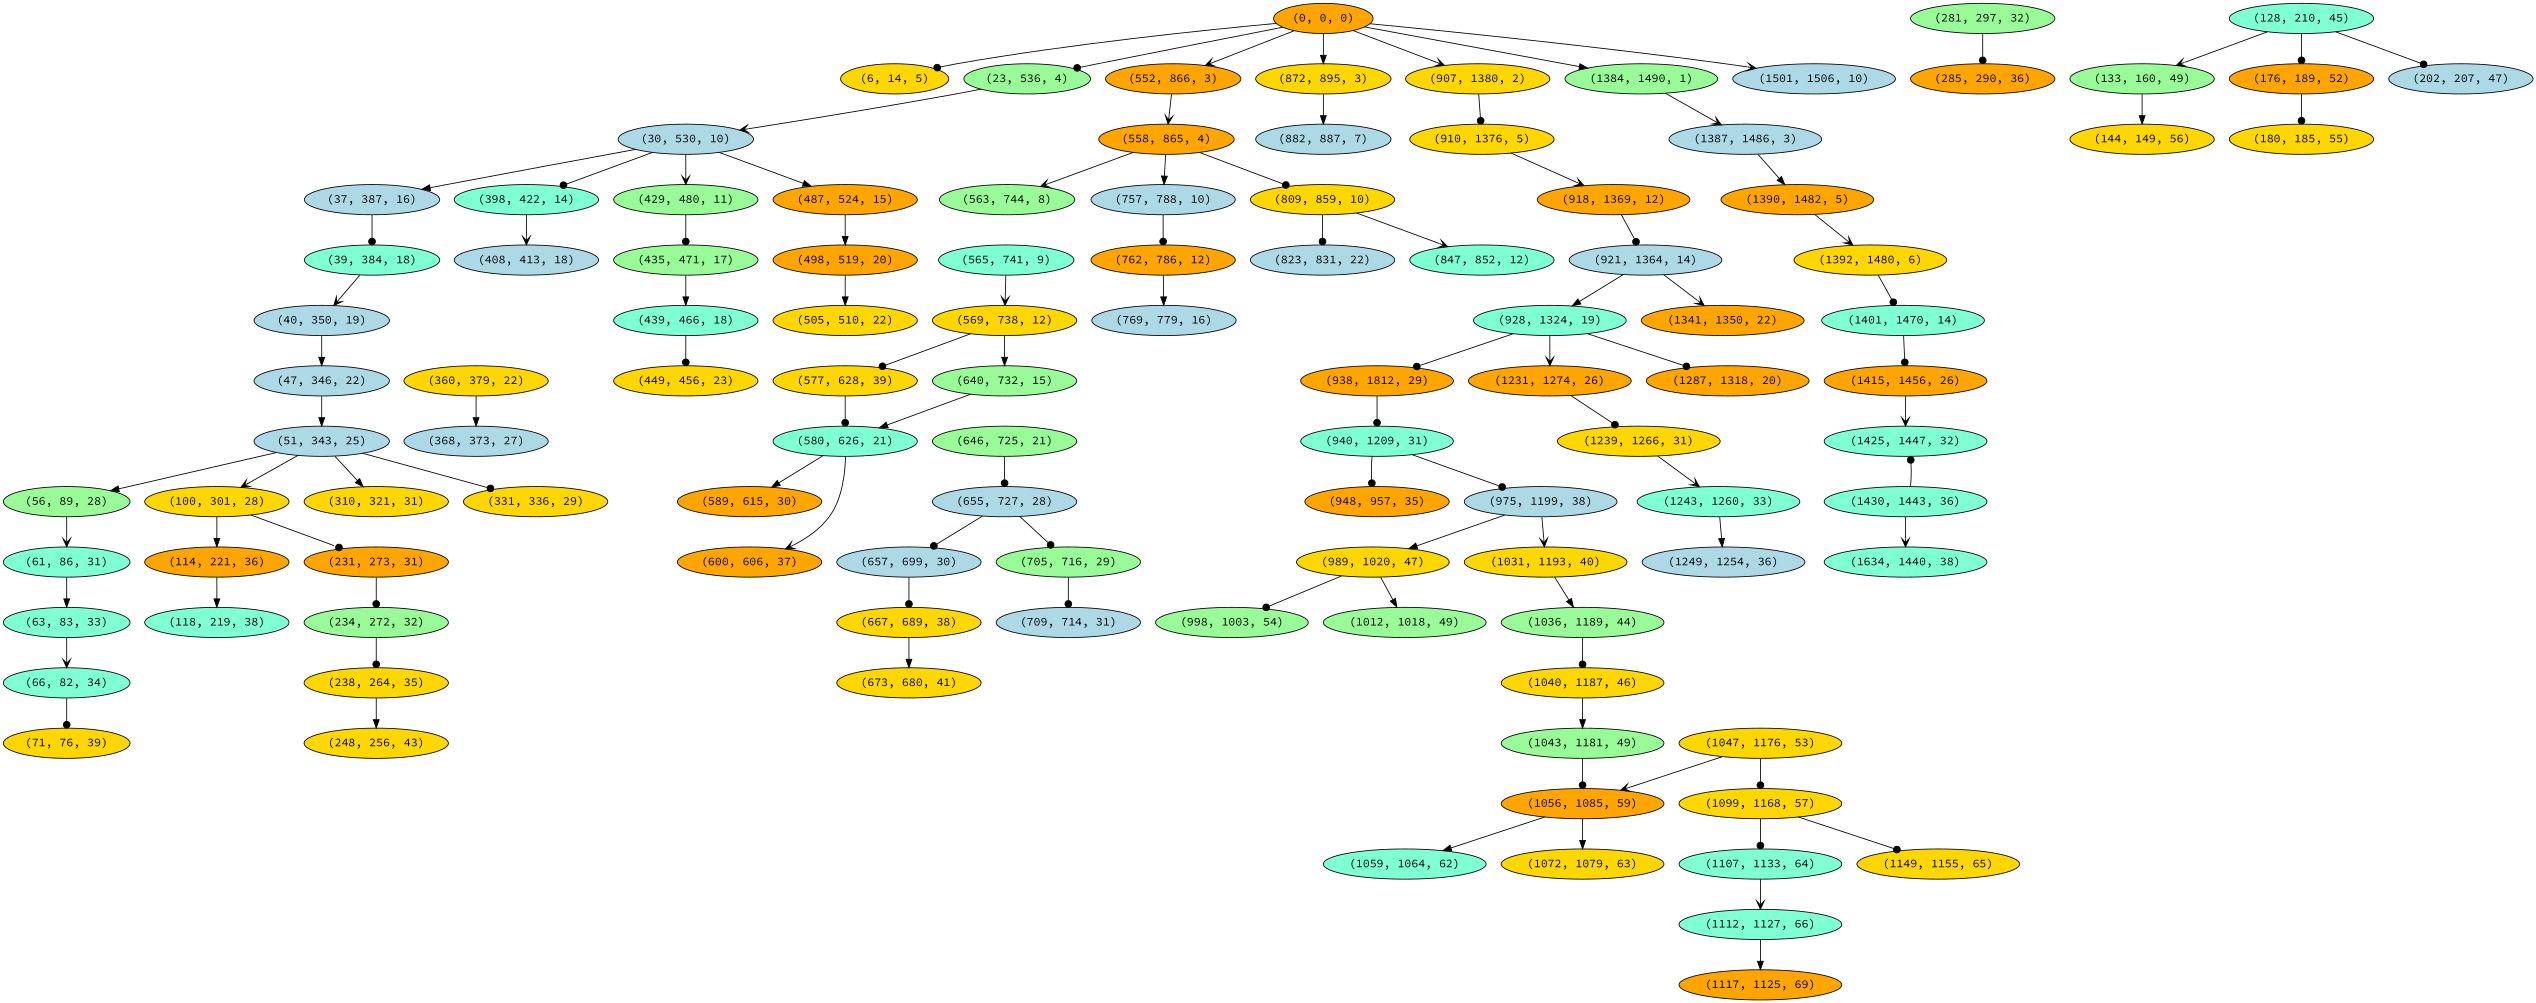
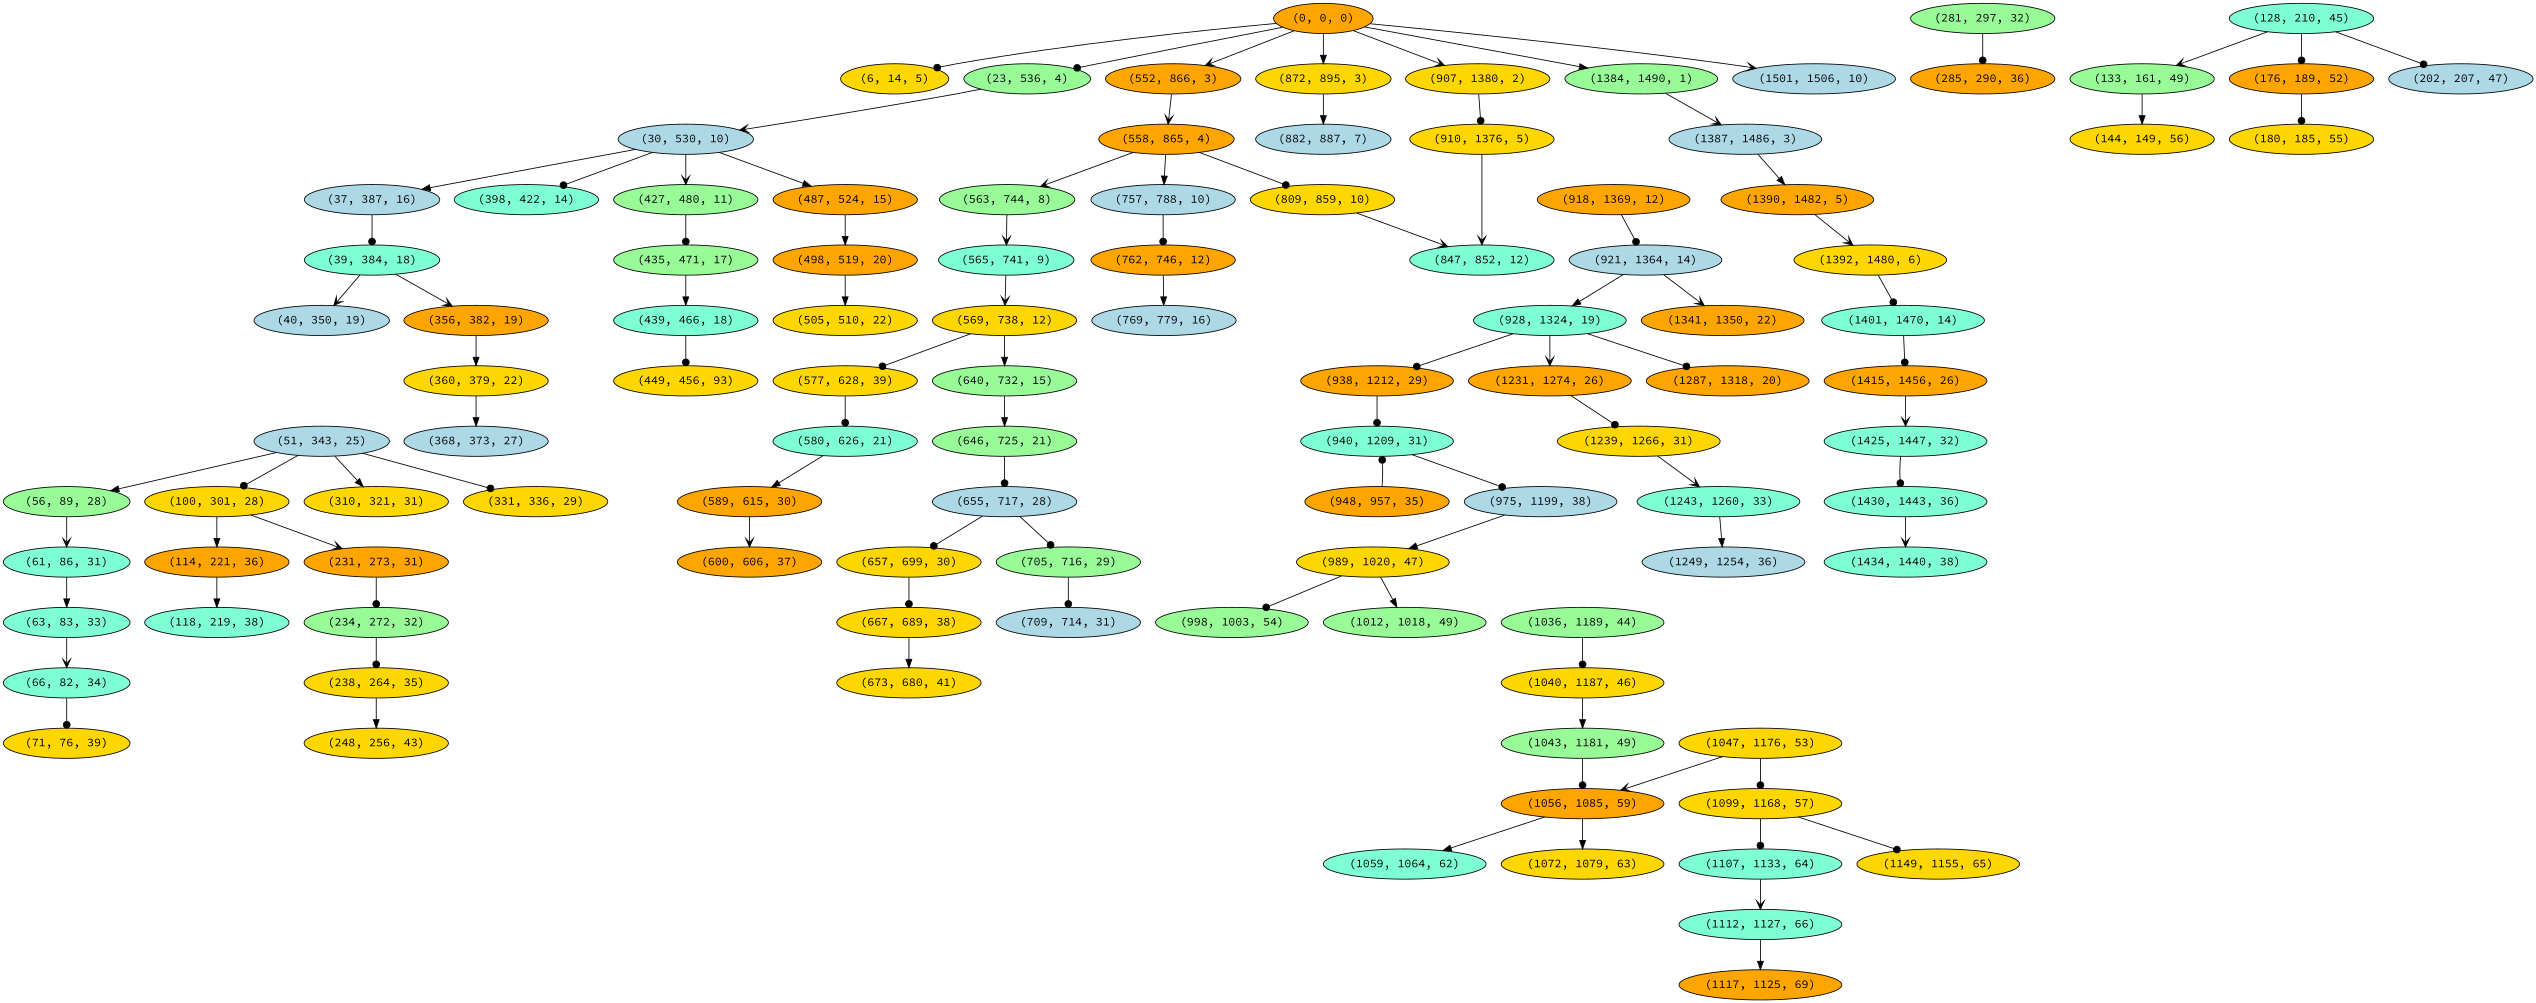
(2142, 79) -> (2142, 79)
(1544, 168) -> (1482, 195)
(686, 200) -> (686, 200)
none -> (1007, 226)
(526, 260) -> none
(1163, 260) -> (1163, 260)
(1323, 260) -> none
none -> (476, 320)
(322, 381) -> none
(686, 381) -> (686, 381)
(1377, 381) -> (1377, 381)
(929, 410) -> (1005, 407)
(1371, 468) -> (1383, 475)
(272, 470) -> (272, 470)
(1911, 475) -> (1900, 468)
(1005, 502) -> (1005, 502)
(834, 509) -> (750, 528)
(293, 530) -> (293, 530)
(909, 562) -> (909, 562)
(1546, 562) -> none
(1906, 562) -> (1906, 562)
